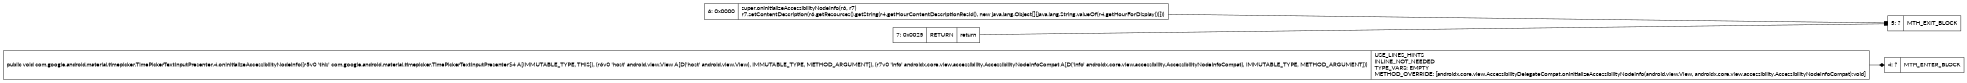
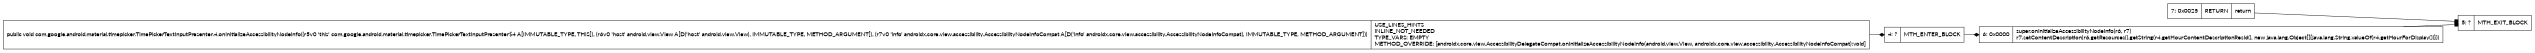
none -> (1969, 35)
